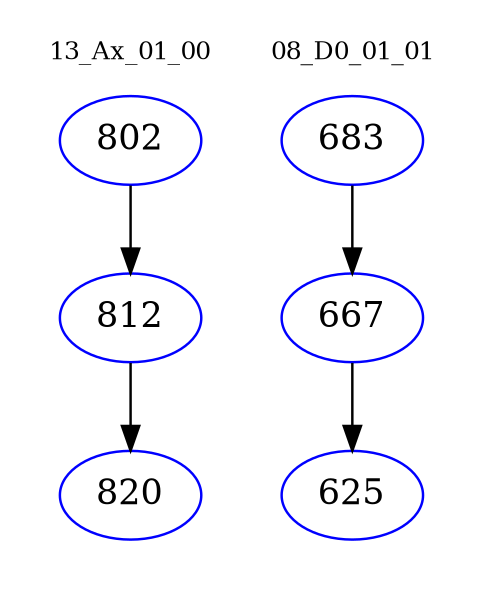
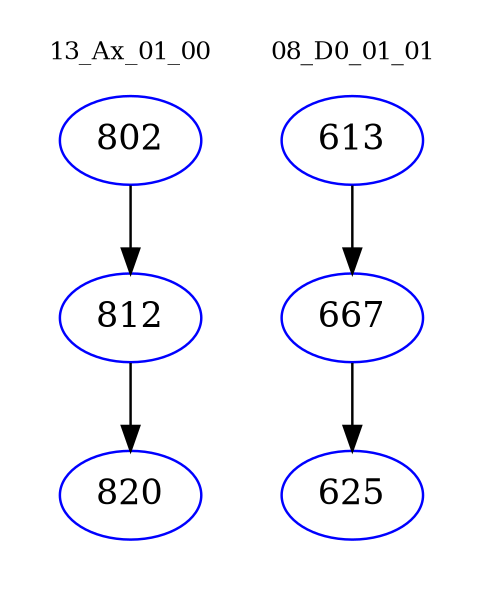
(352, 140) -> (352, 140)
